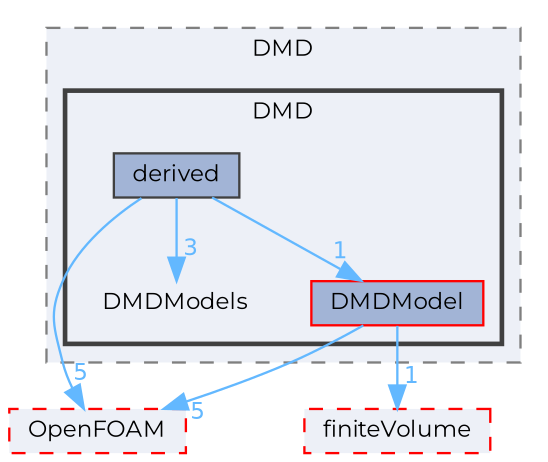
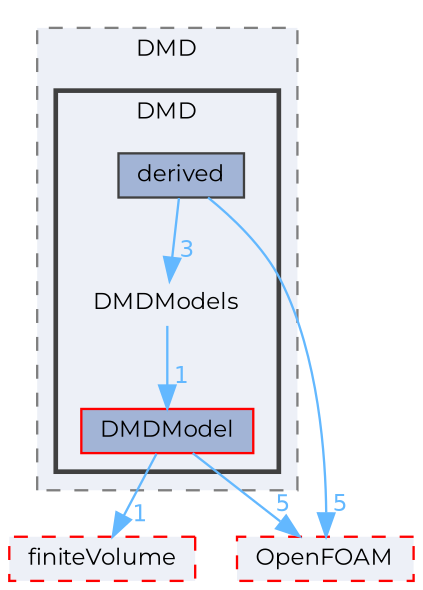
(276, 233) -> (167, 356)
